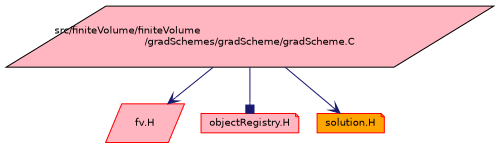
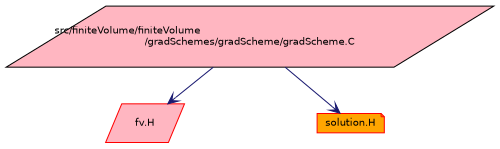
(250, 123) -> none
